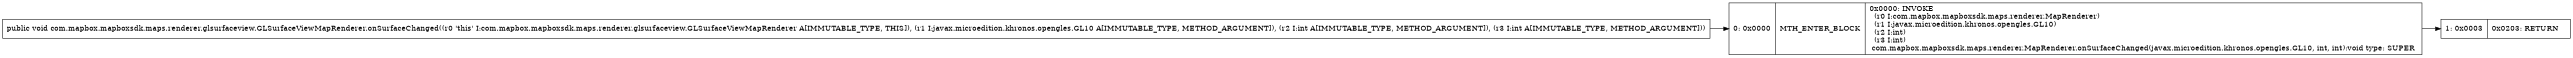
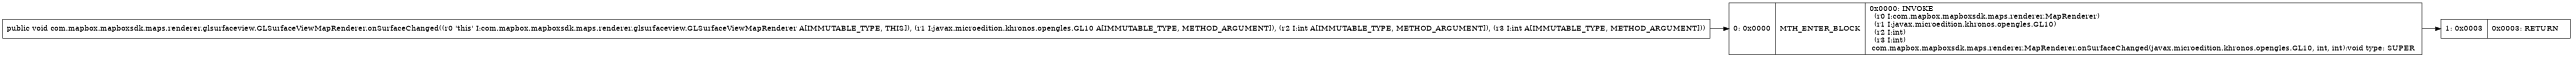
(2529, 28) -> (2529, 28)
